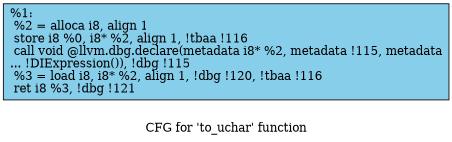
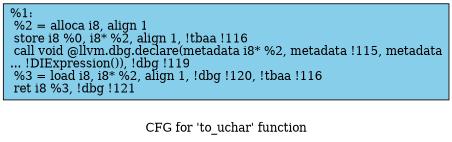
(100, 64) -> (100, 64)
